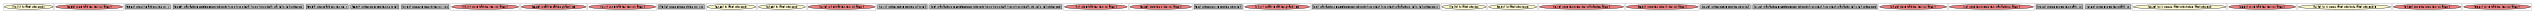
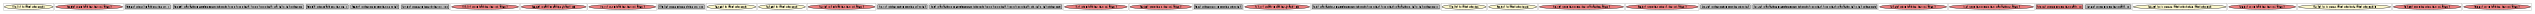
(2060, 7) -> (2060, 7)
